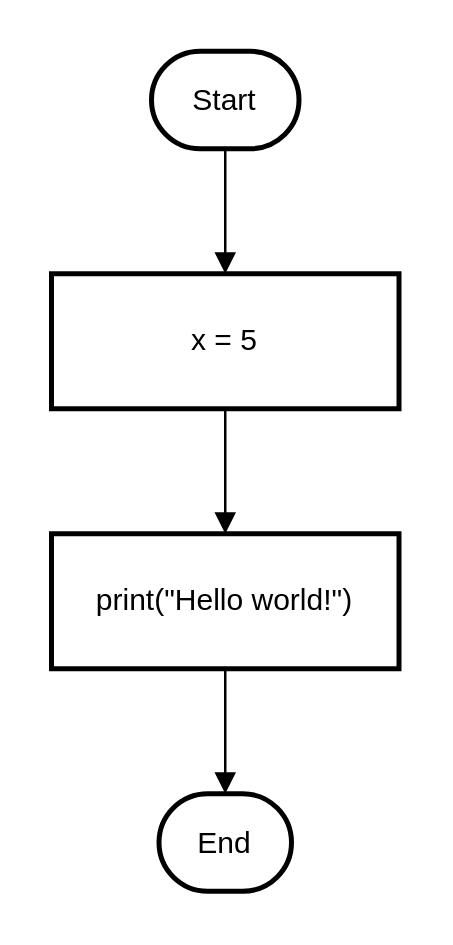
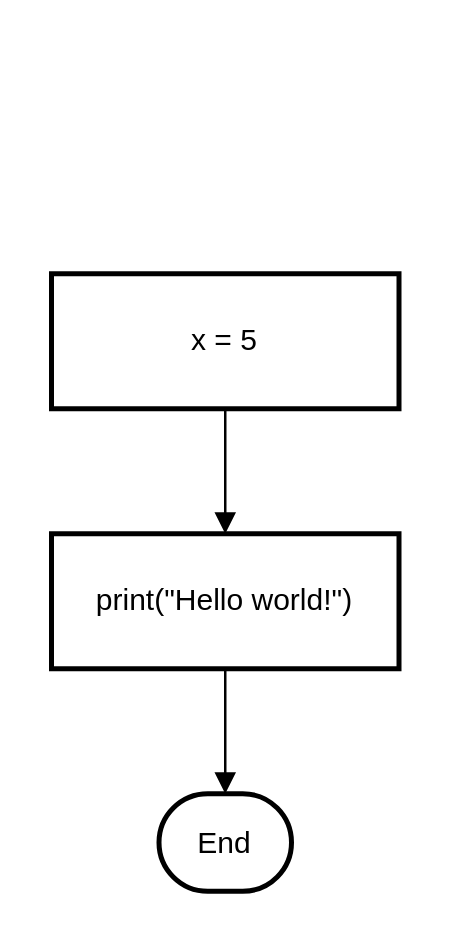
(225, 100) -> none
(225, 201) -> none
